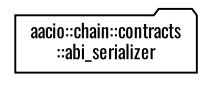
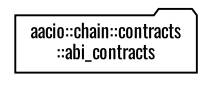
(106, 44) -> (106, 44)
